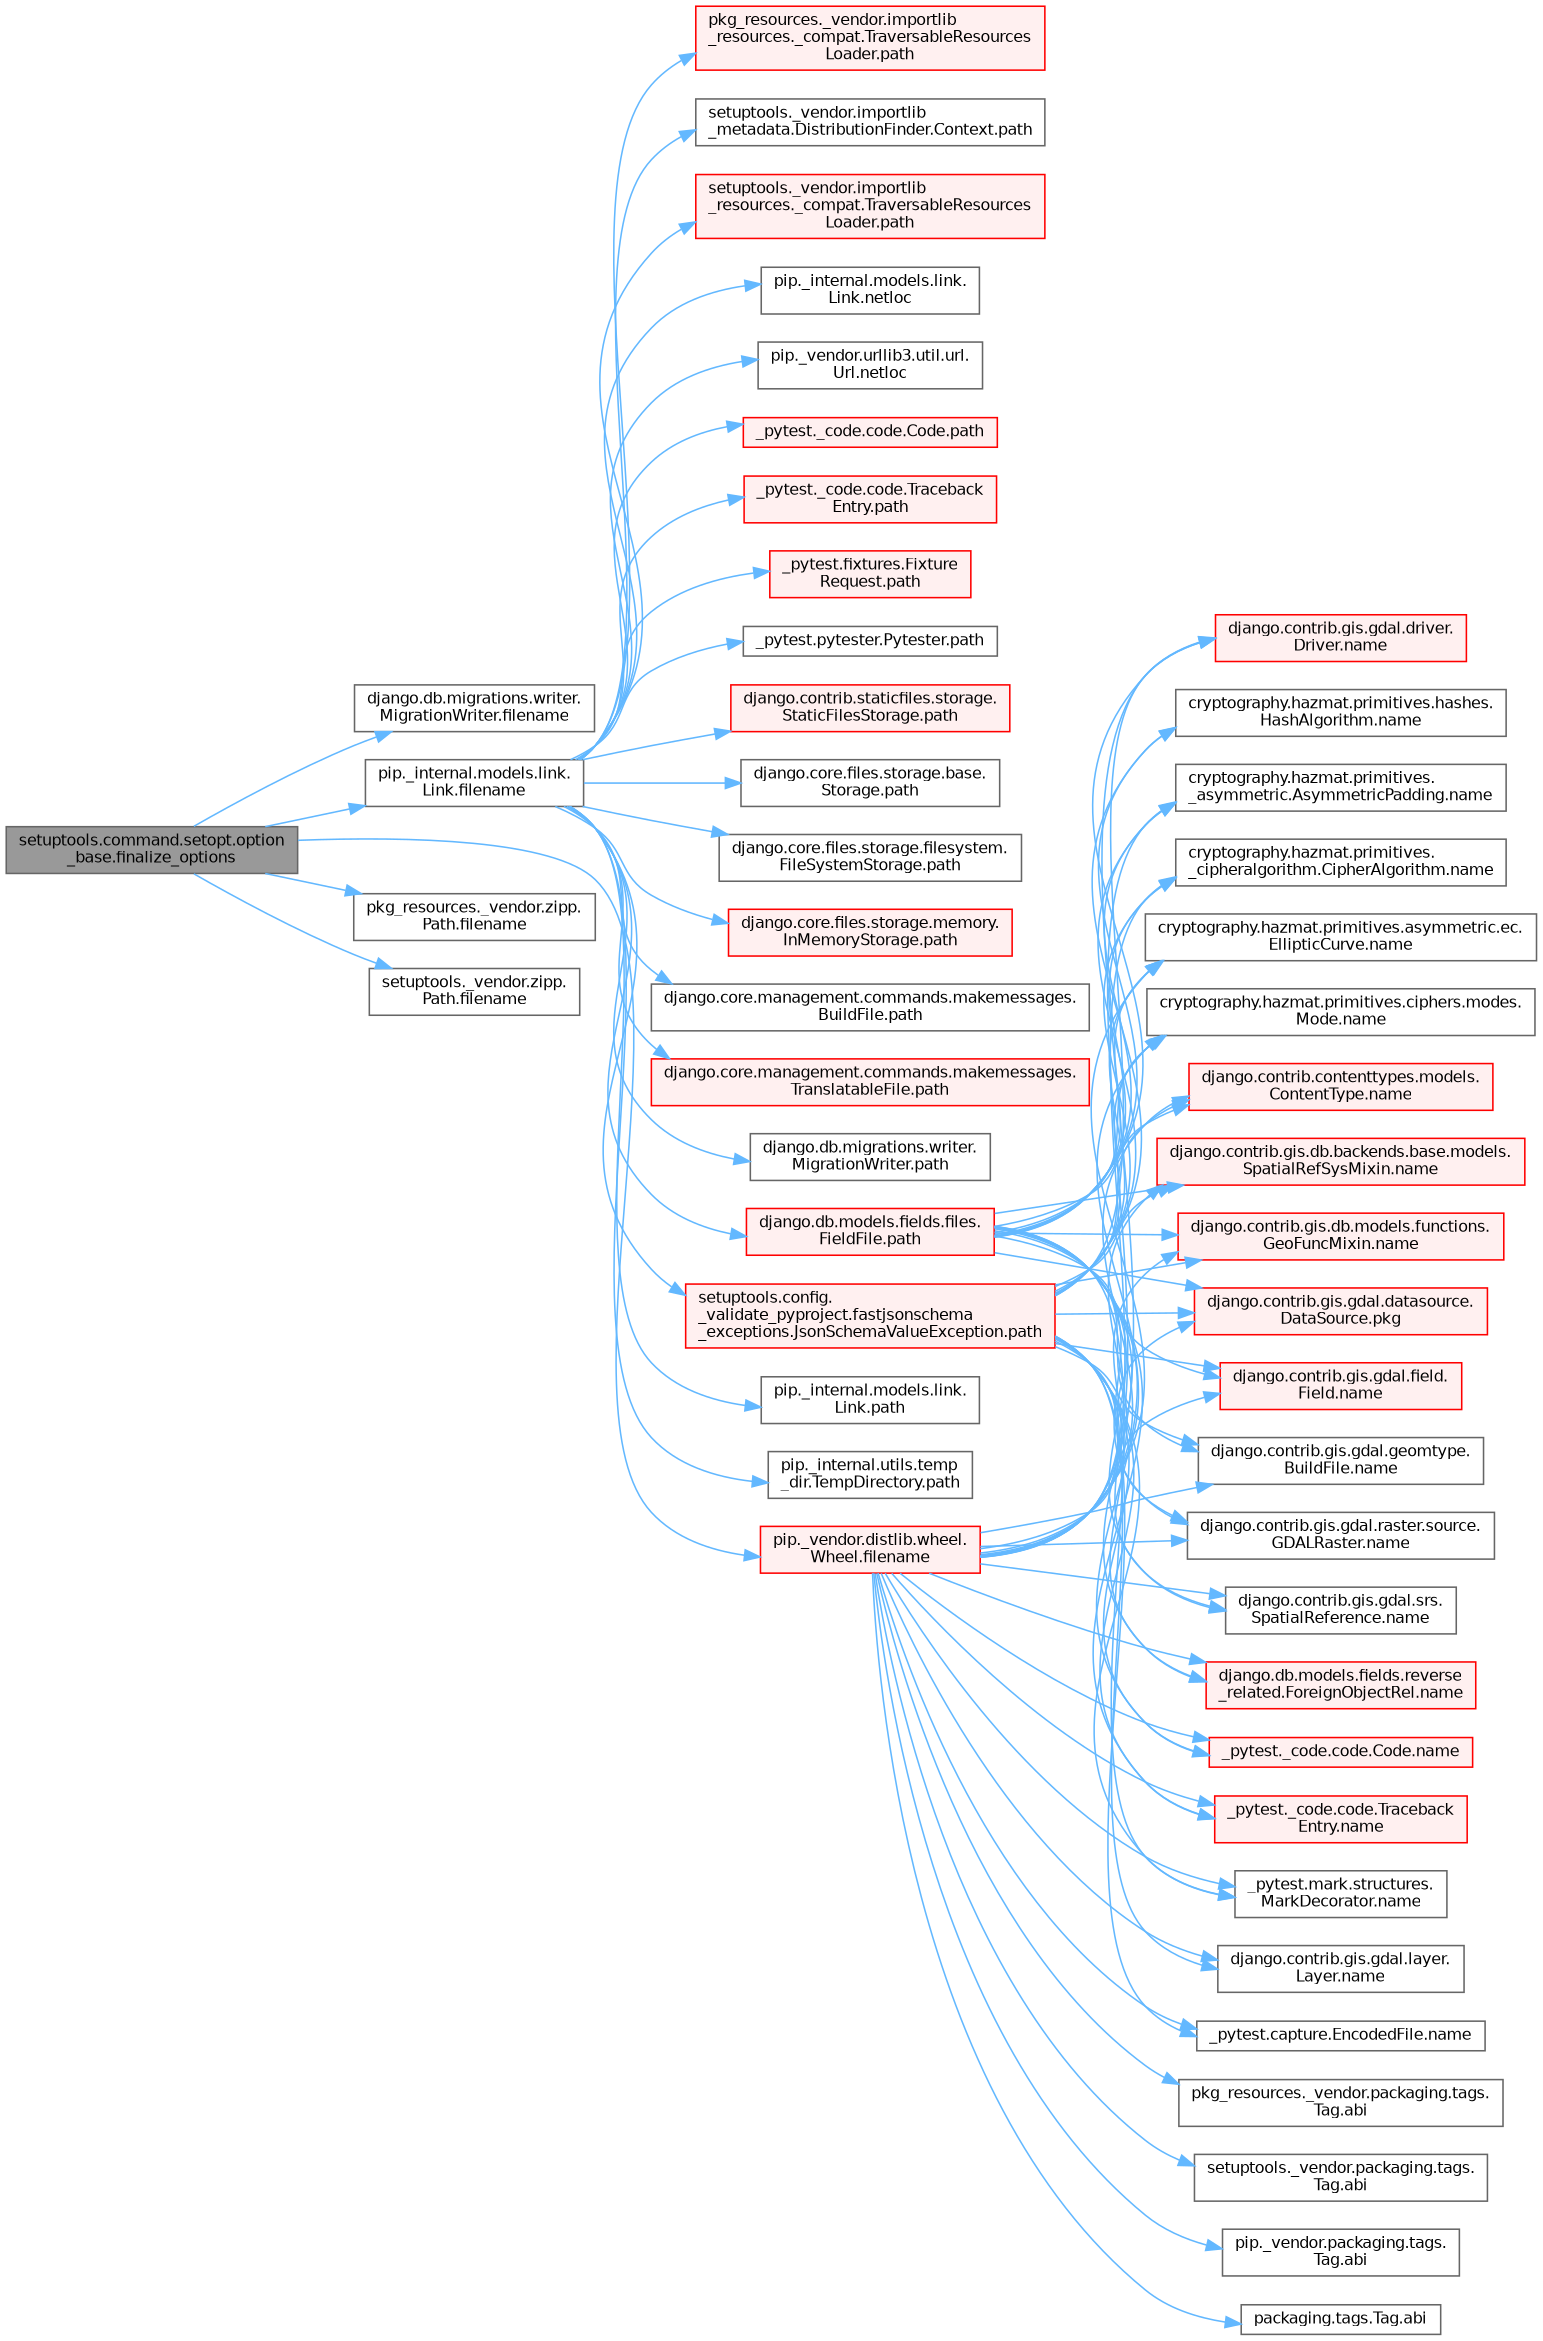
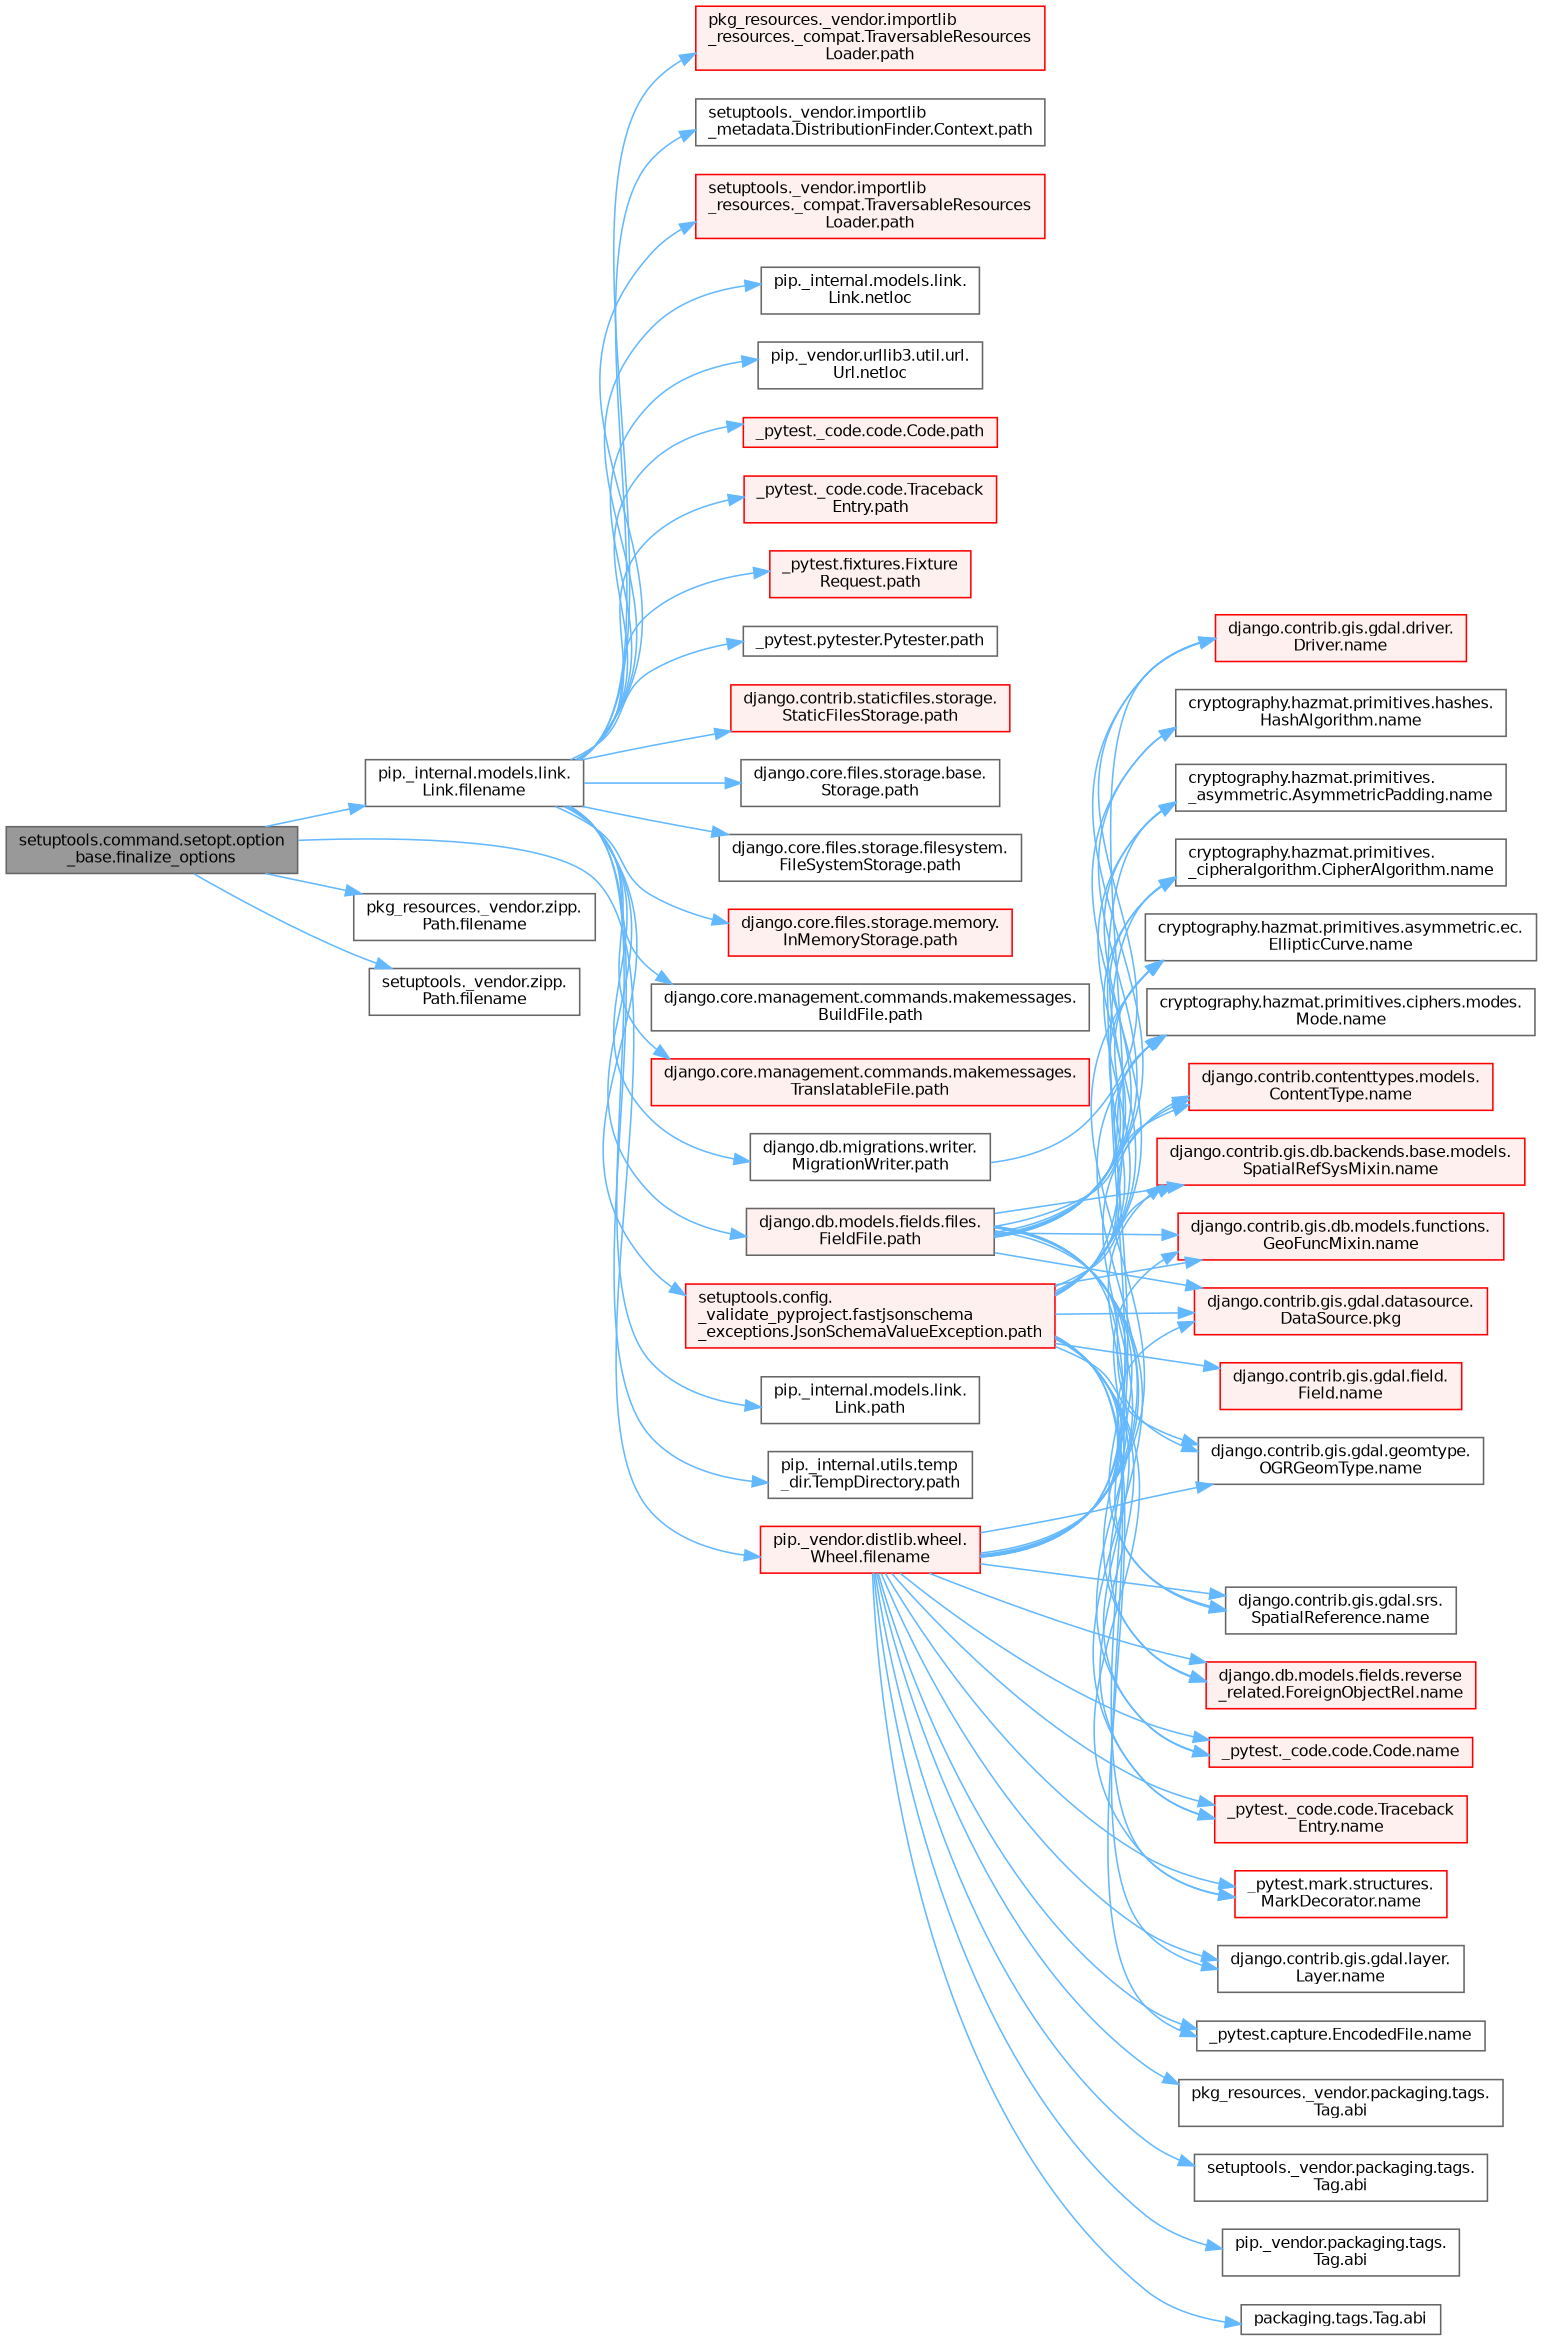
(475, 708) -> none
(1120, 1122) -> (1123, 920)
(870, 1232) -> (870, 1232)
(1110, 1292) -> none
(1341, 1461) -> (1341, 1461)
(1109, 1492) -> none
(1341, 1536) -> none
(1341, 1894) -> (1341, 1894)
